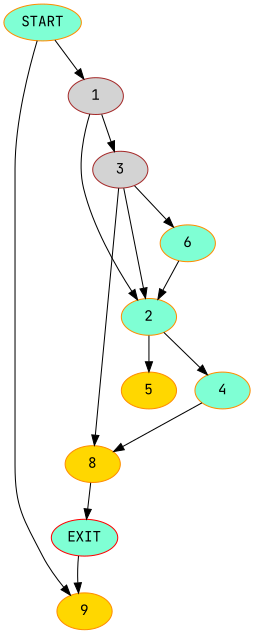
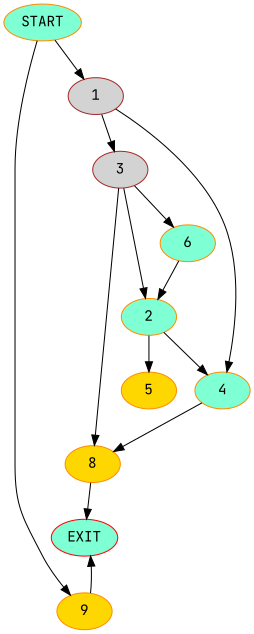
(89, 207) -> (220, 215)
(78, 569) -> (91, 580)
